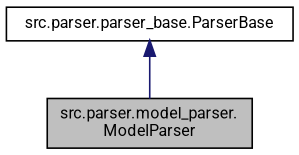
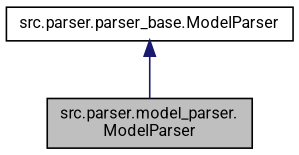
(150, 24) -> (150, 24)
